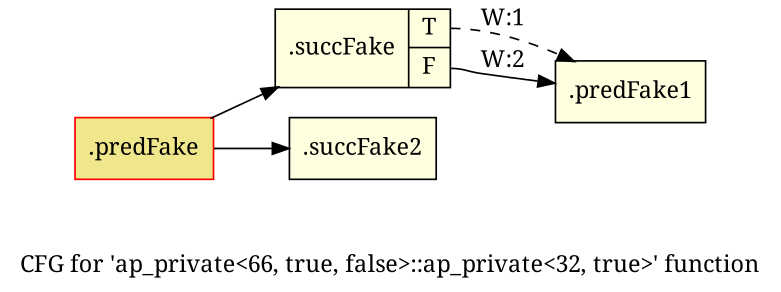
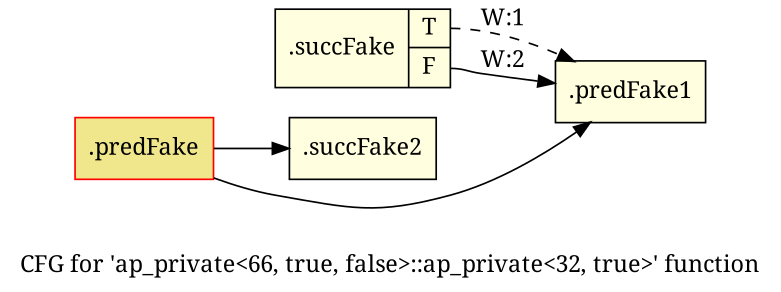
(237, 106) -> (402, 206)
